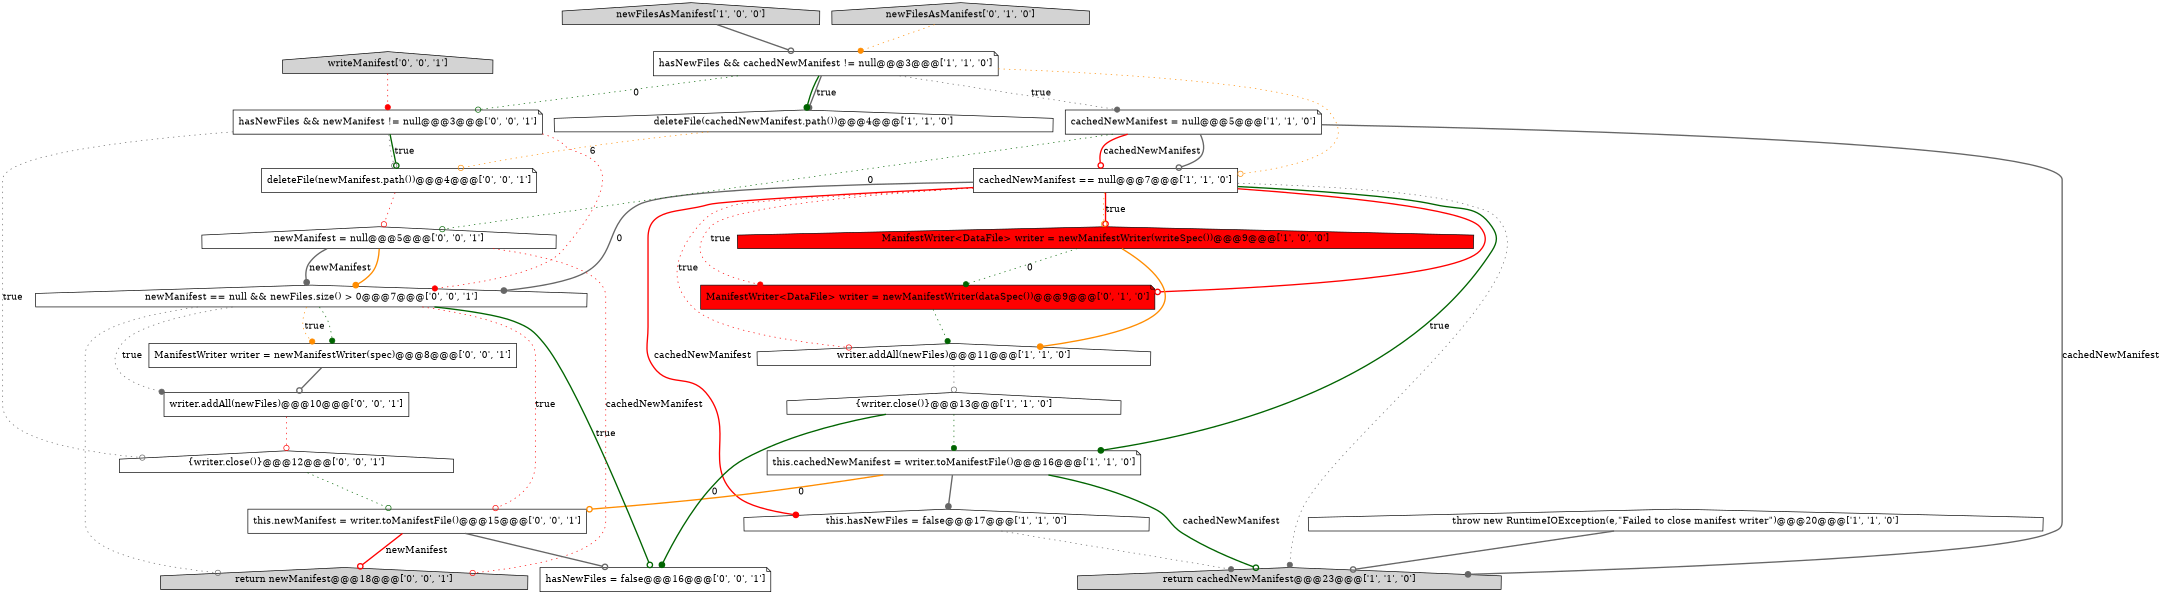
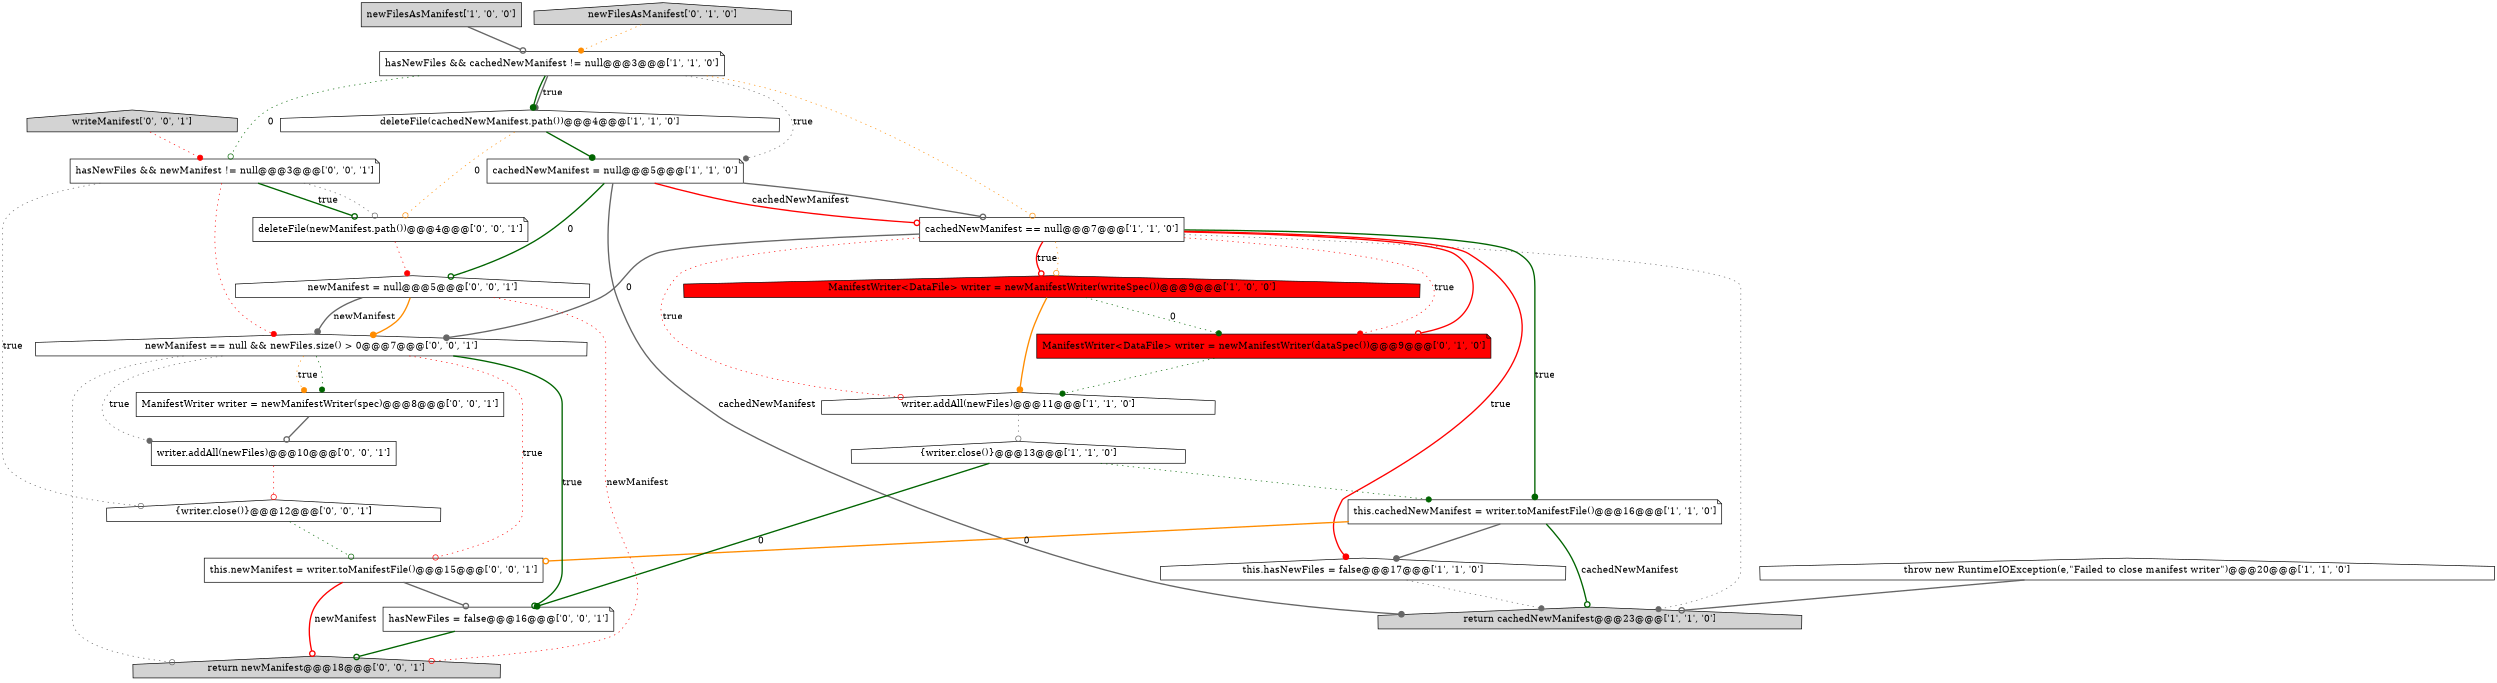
(691, 15) -> (441, 15)
none -> (568, 144)
(593, 151) -> (478, 171)
(779, 181) -> (536, 240)
(390, 207) -> (401, 256)
(703, 356) -> (1501, 405)
(654, 405) -> (638, 483)
none -> (407, 644)
